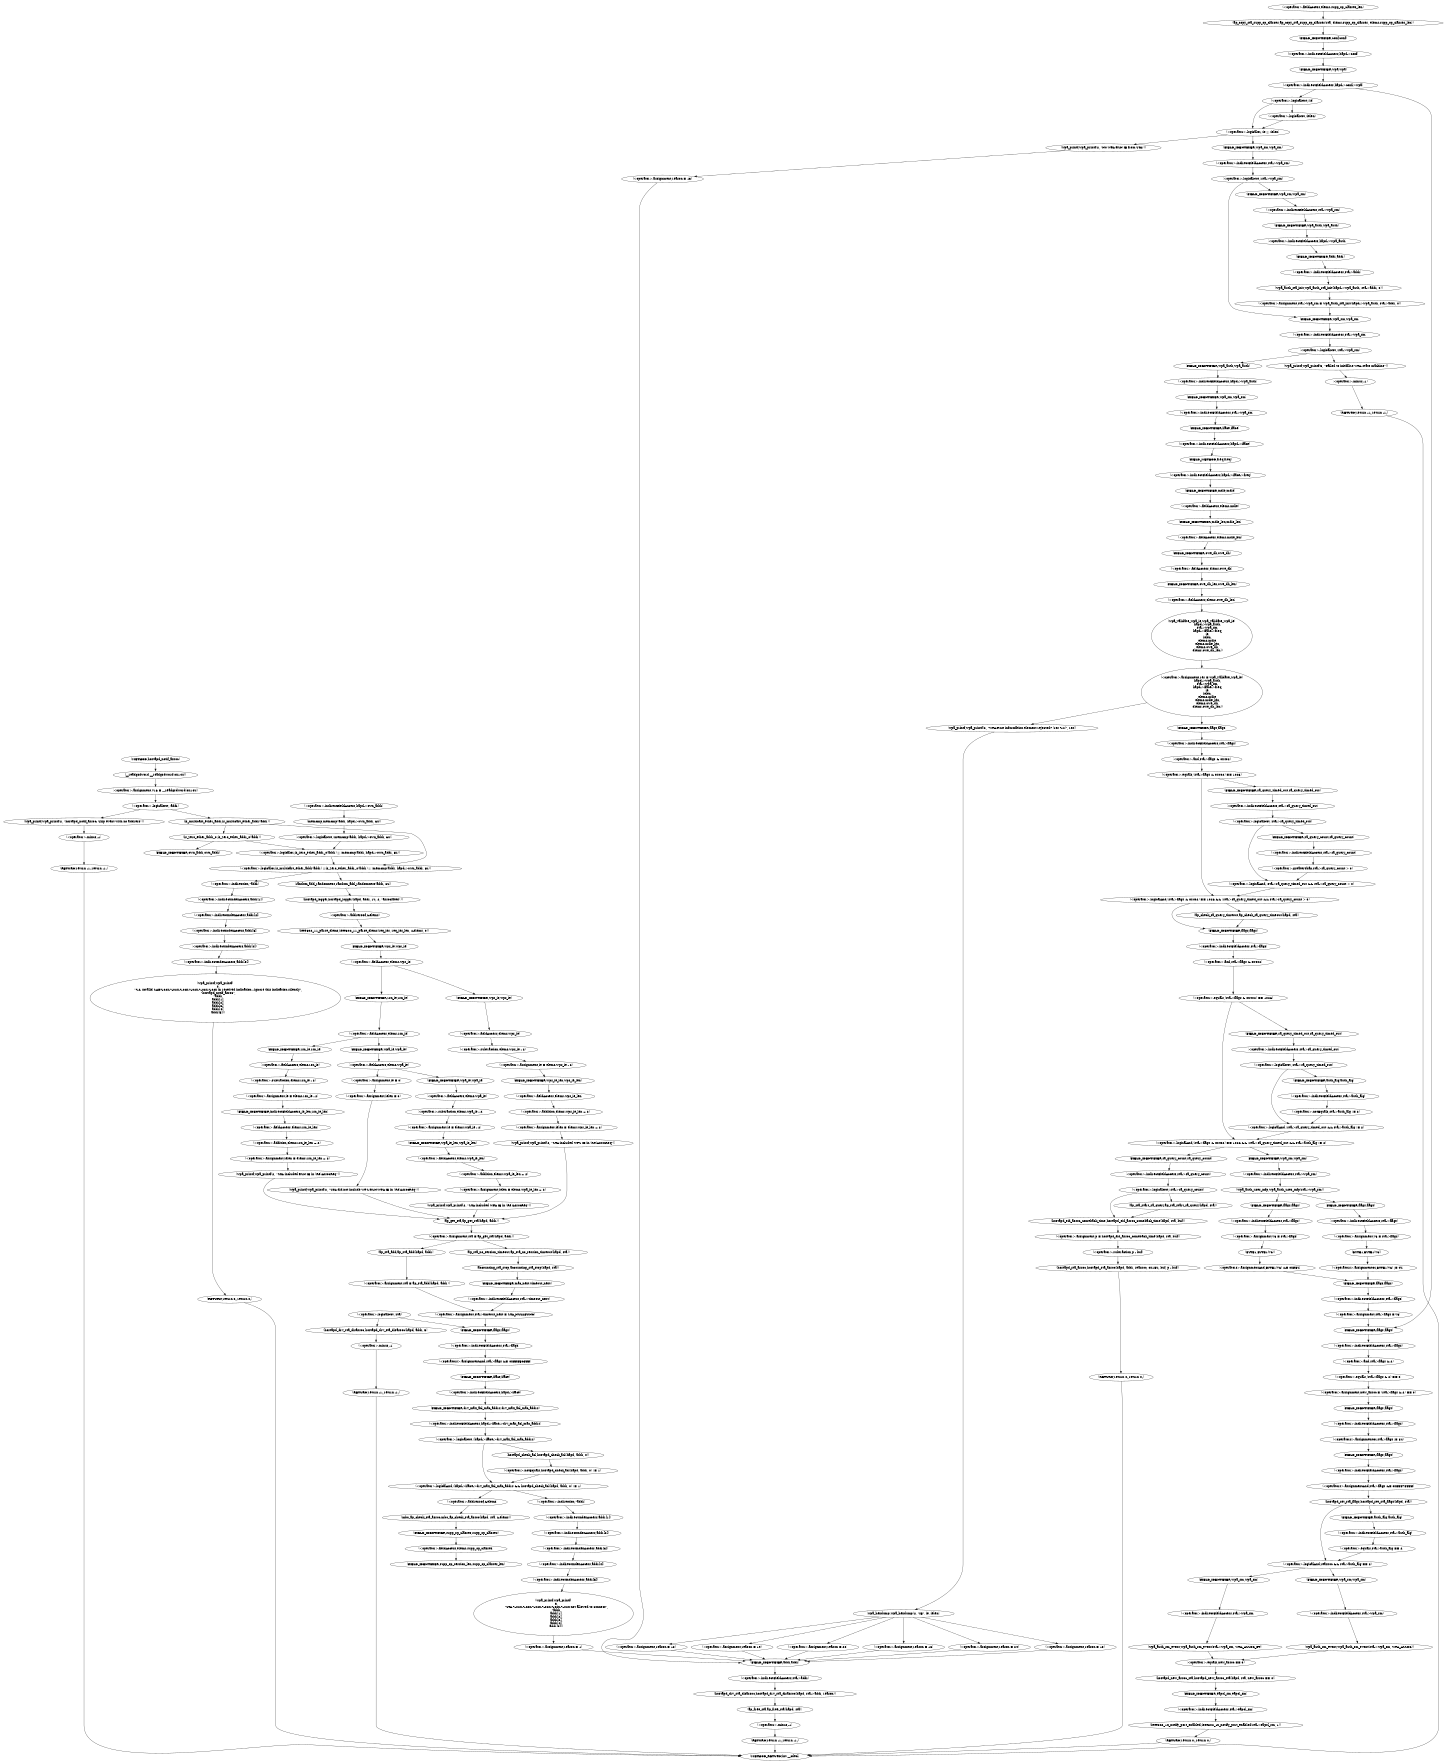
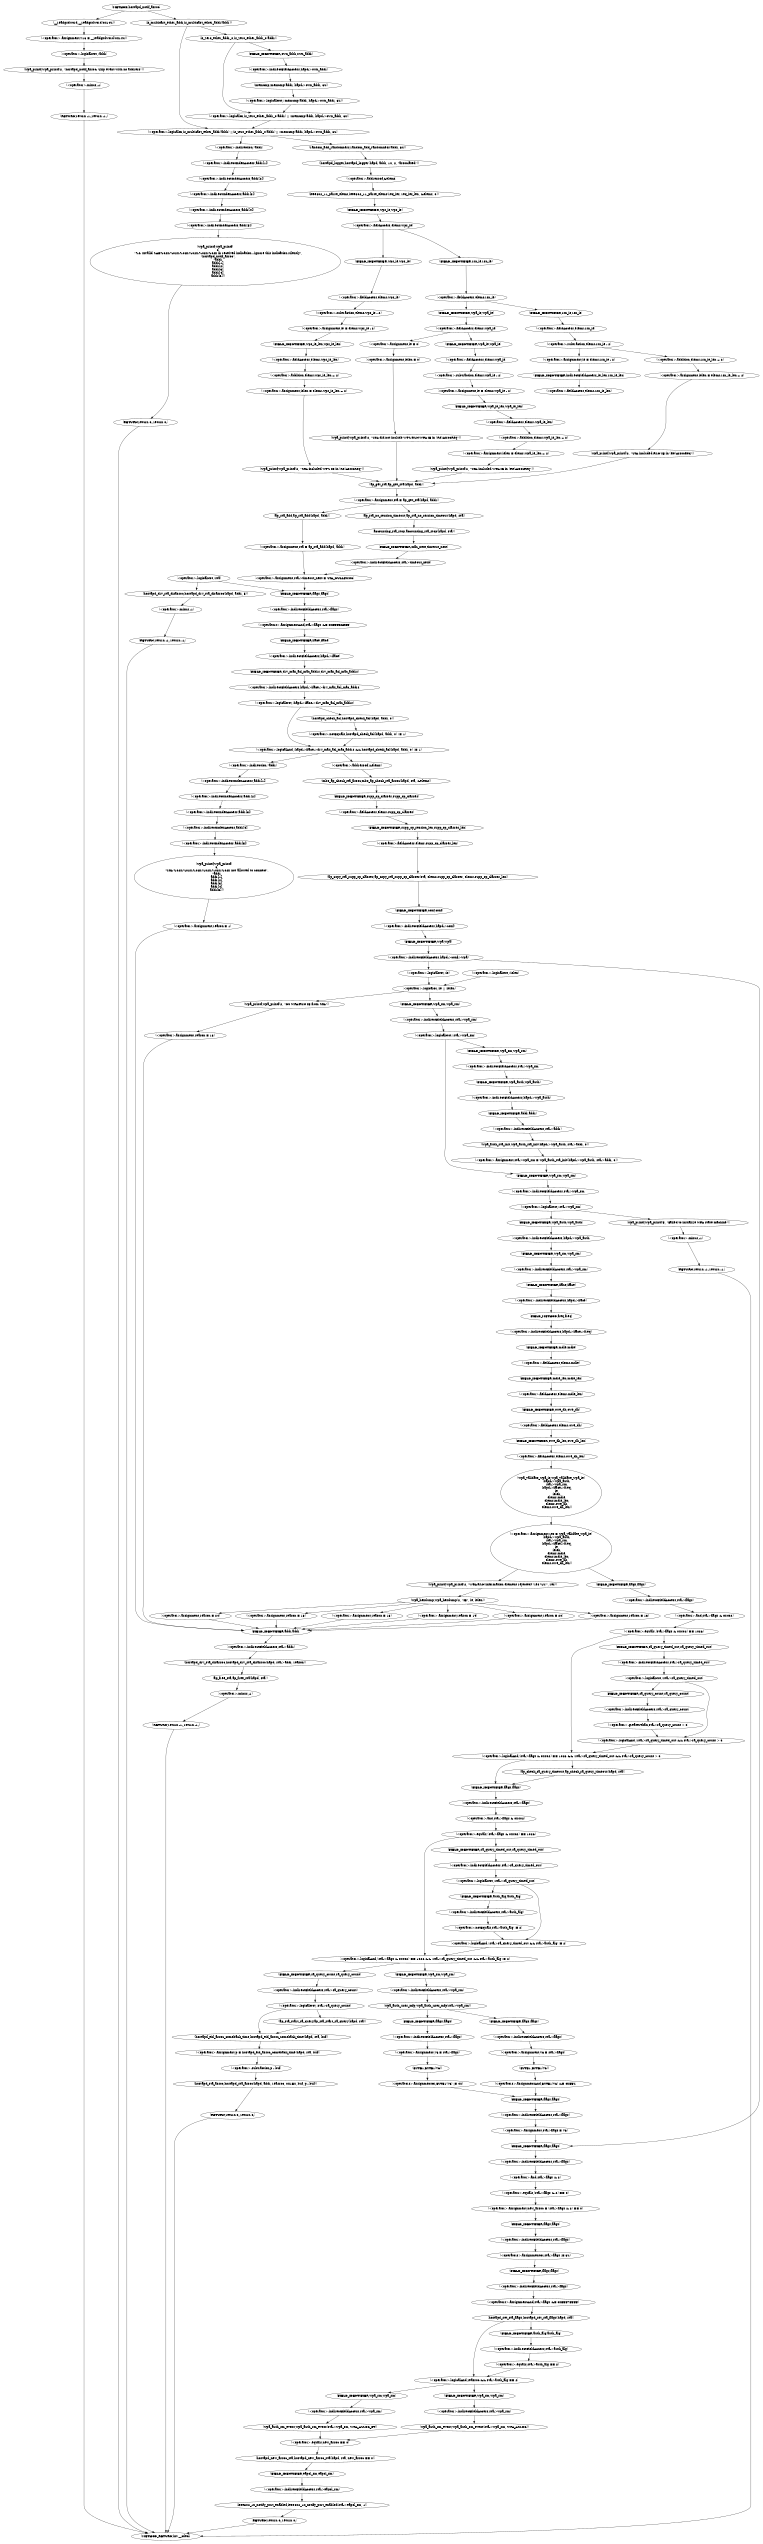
none -> (284, 61)
(1292, 108) -> none
(189, 814) -> (161, 15)
none -> (418, 835)
(286, 1134) -> (633, 352)
